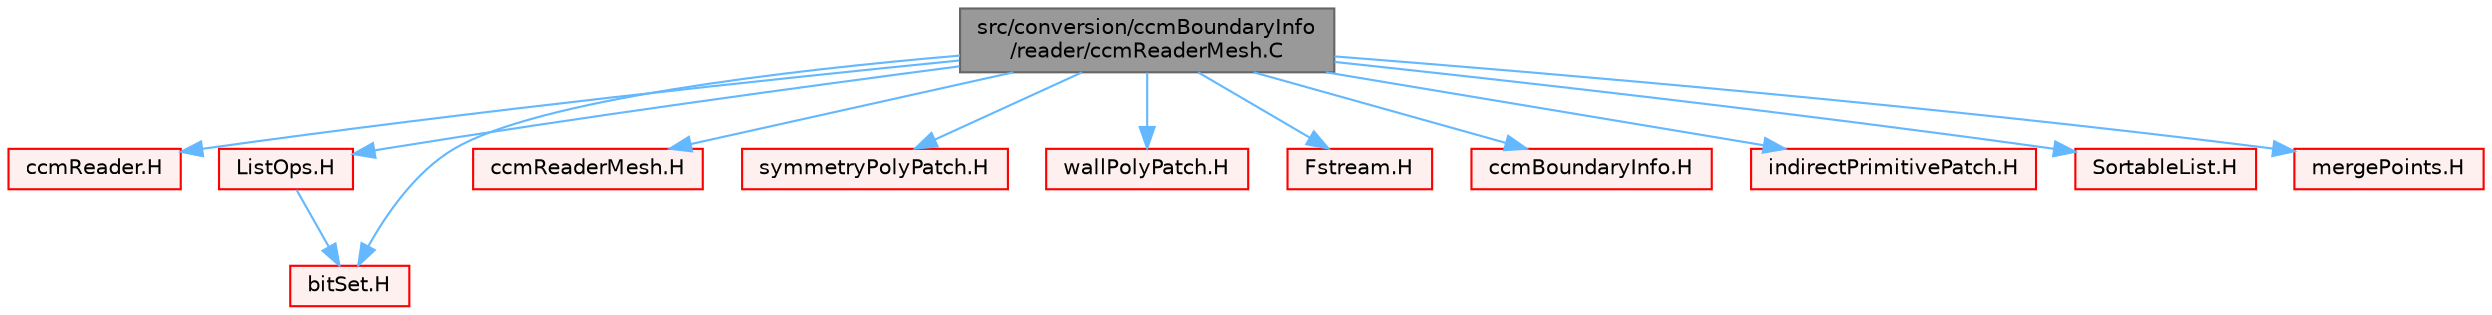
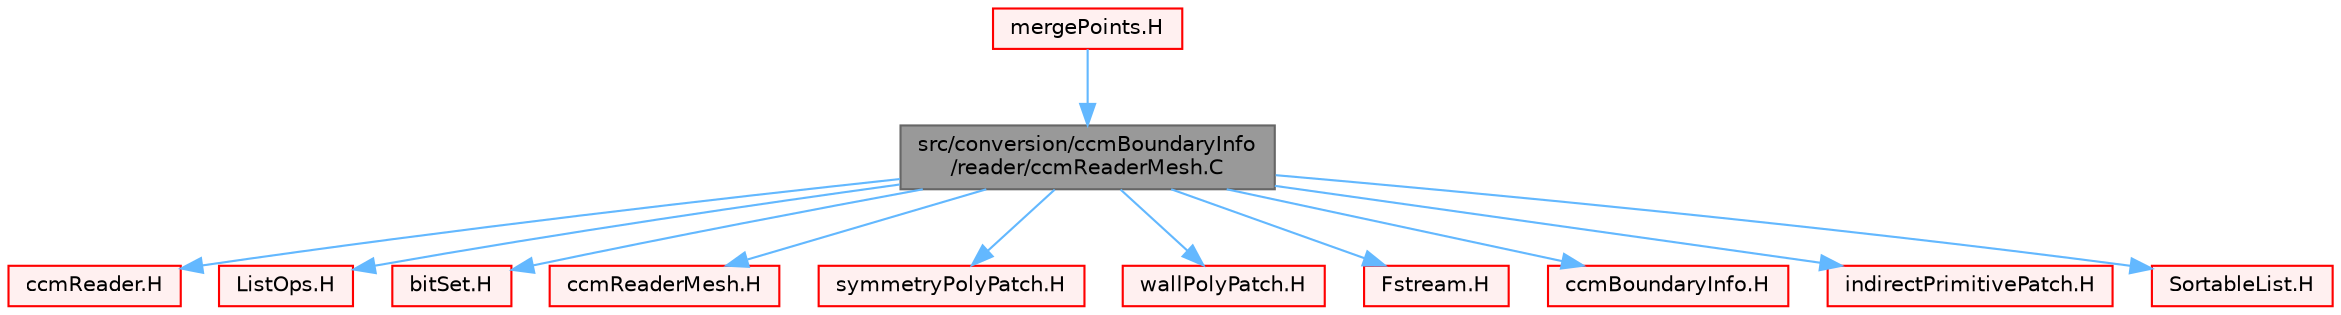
(1804, 97) -> (1088, 76)
(313, 218) -> none
